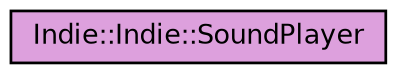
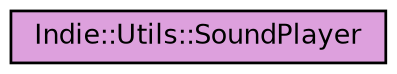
(198, 37) -> (198, 37)
